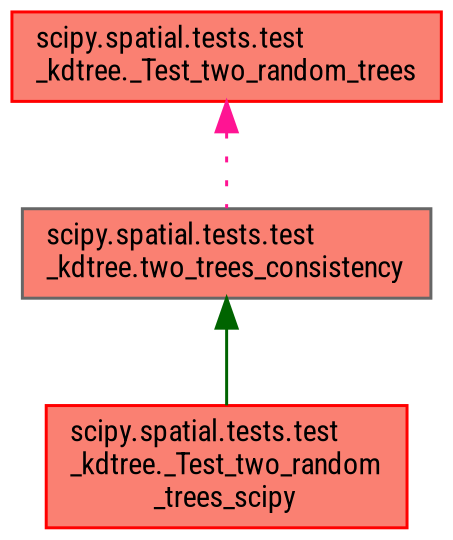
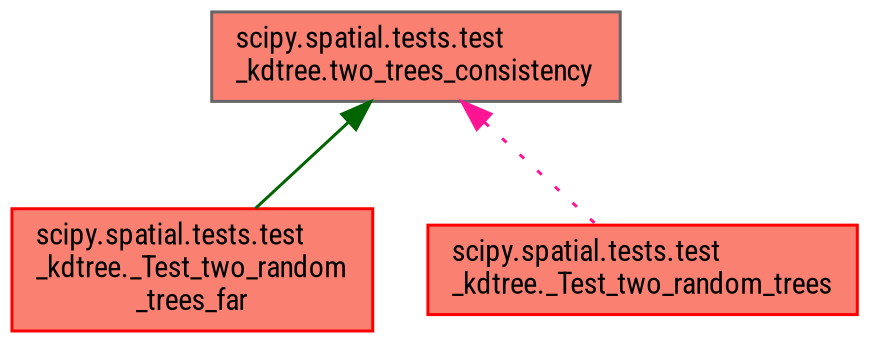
(227, 170) -> (541, 174)
(227, 467) -> (192, 270)
